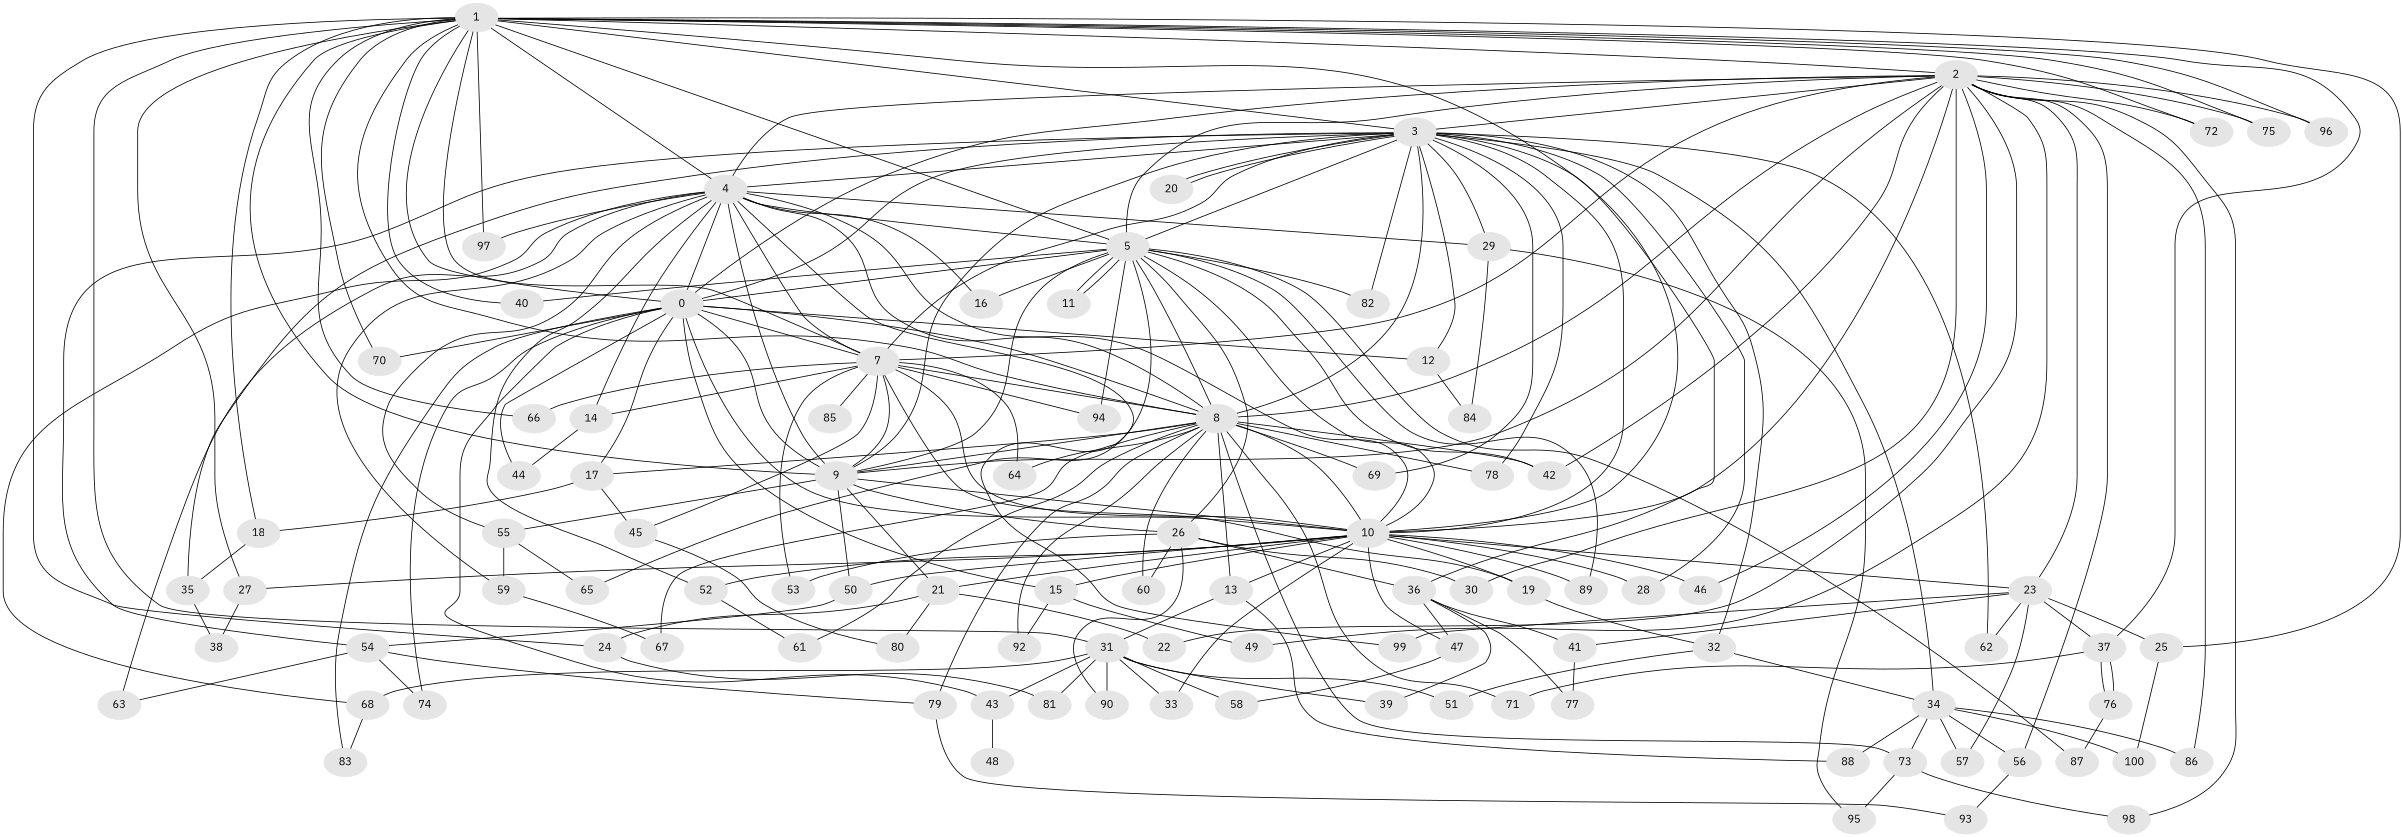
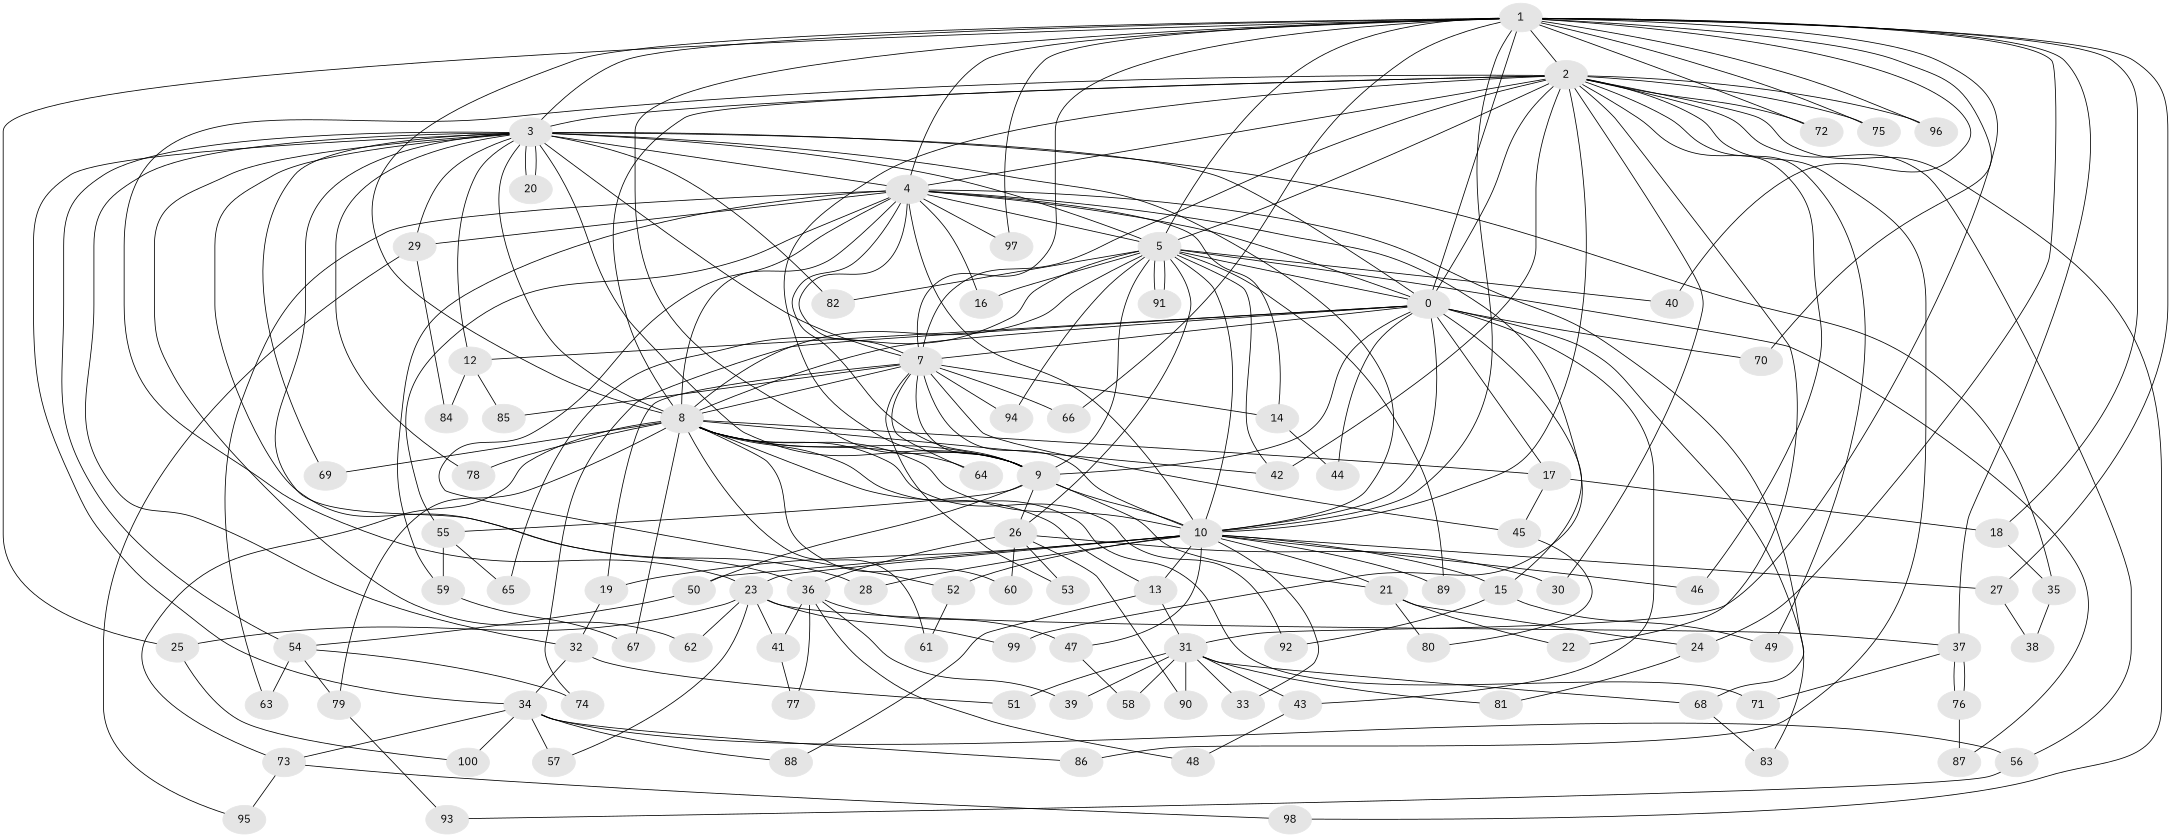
(1069, 304) -> (1160, 304)
none -> (487, 390)
none -> (976, 716)
